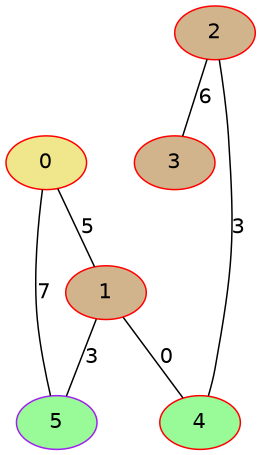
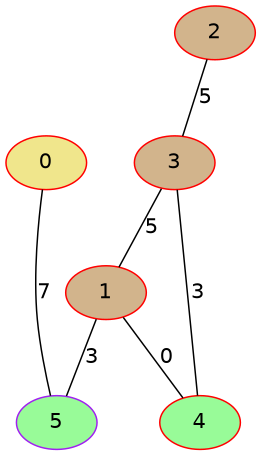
(206, 98) -> (206, 98)
(76, 228) -> (140, 228)
(232, 228) -> (187, 293)
